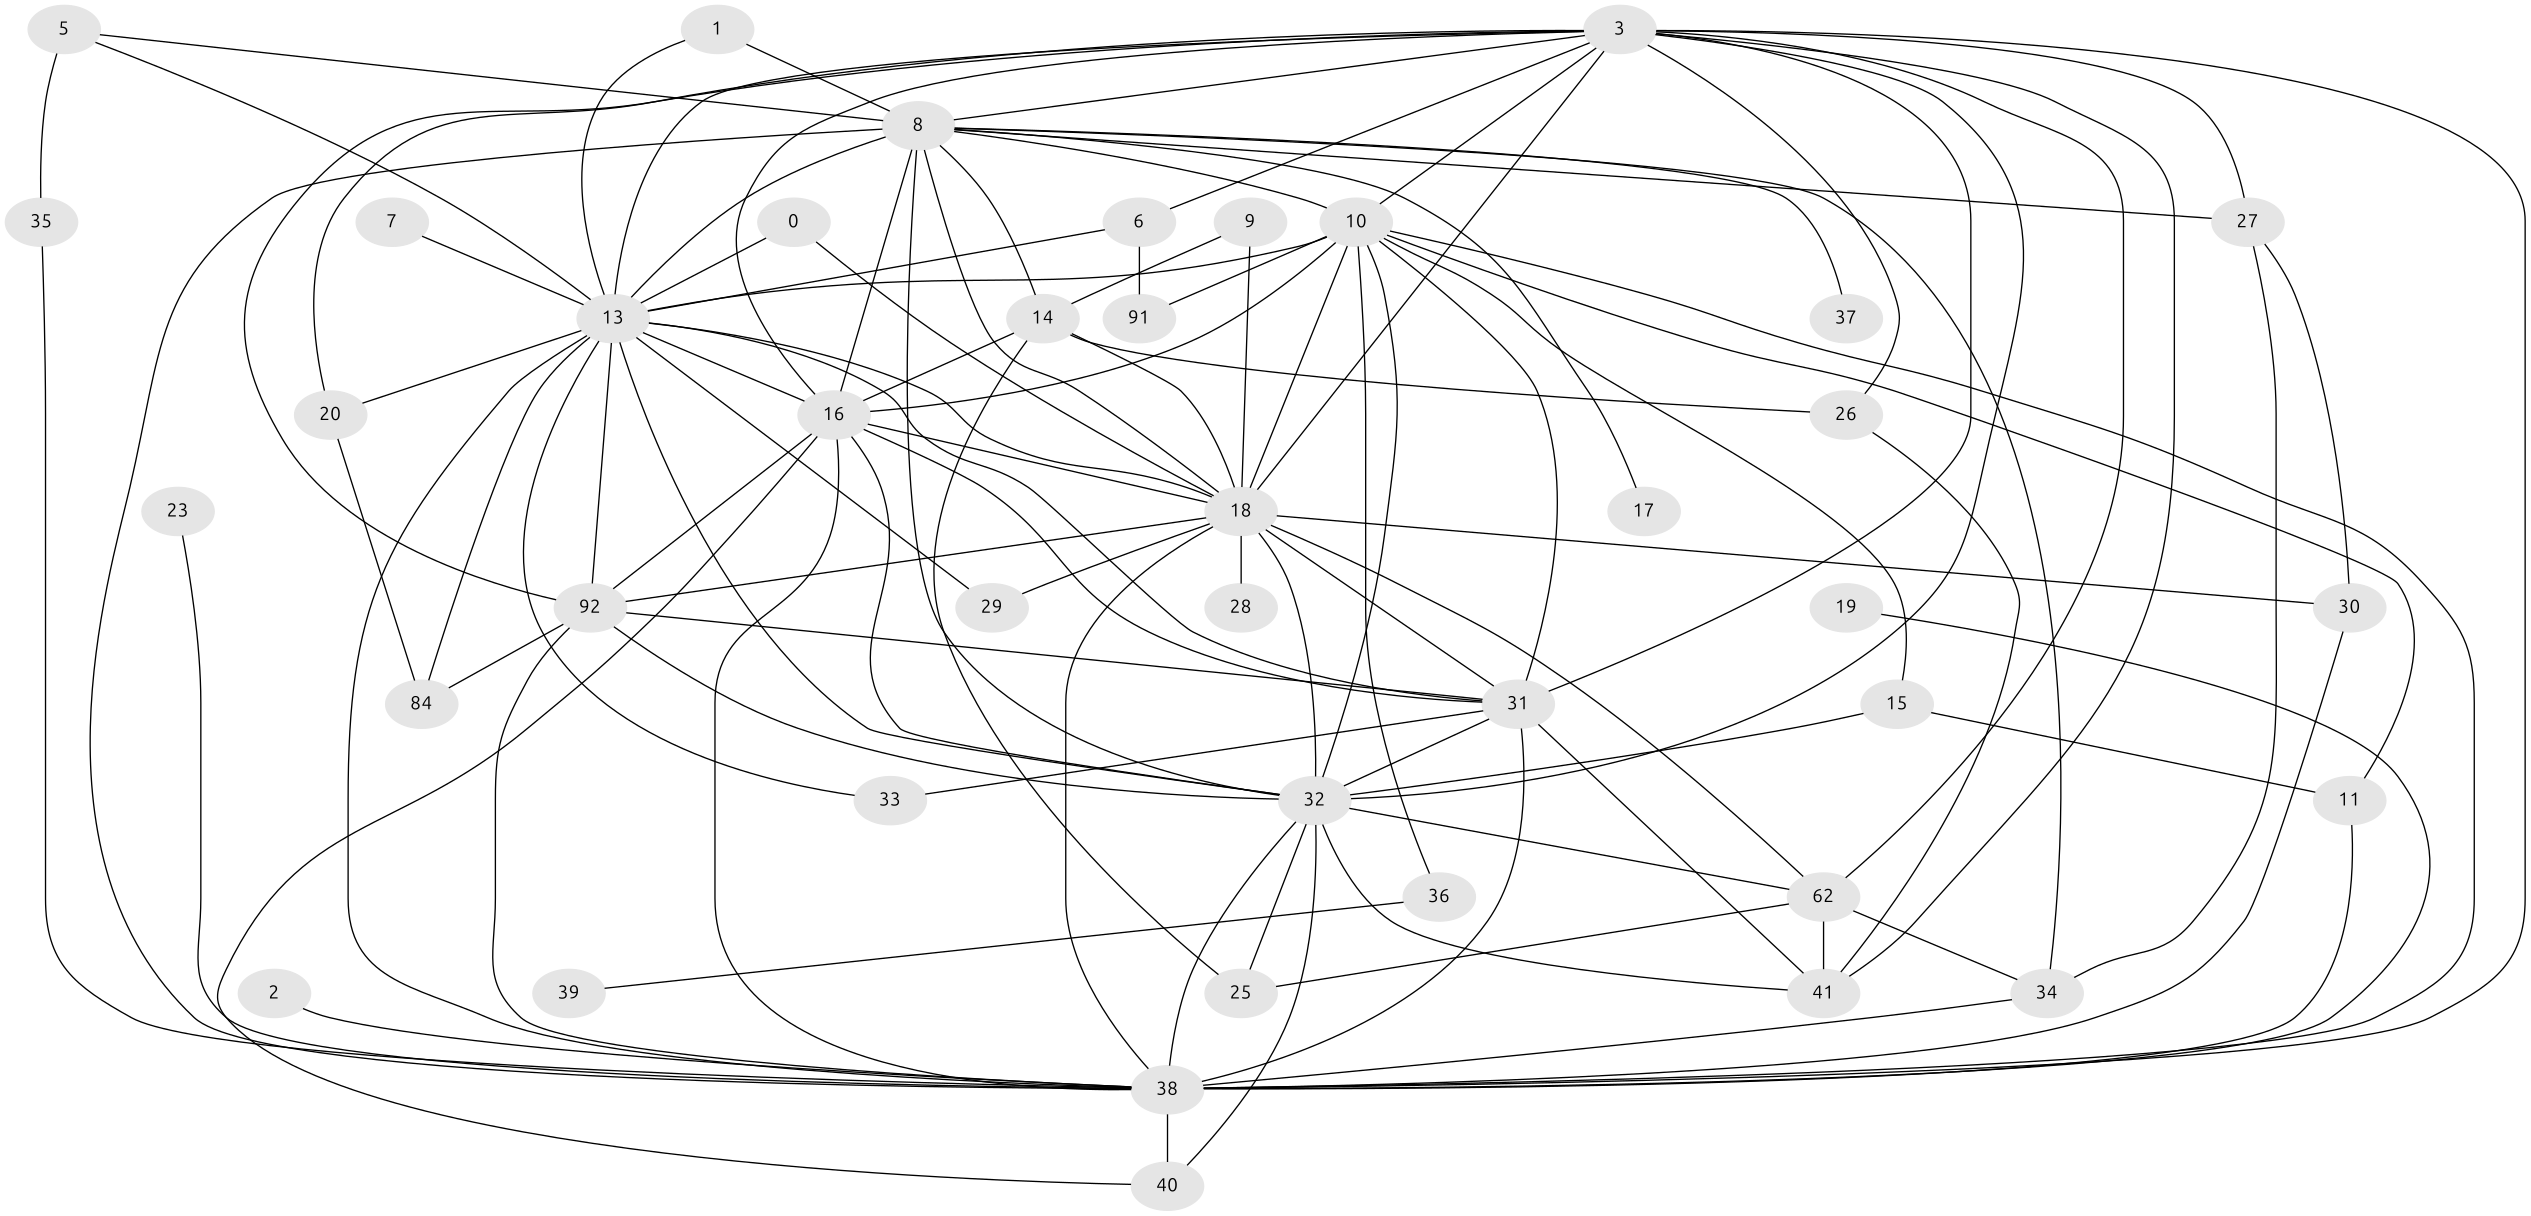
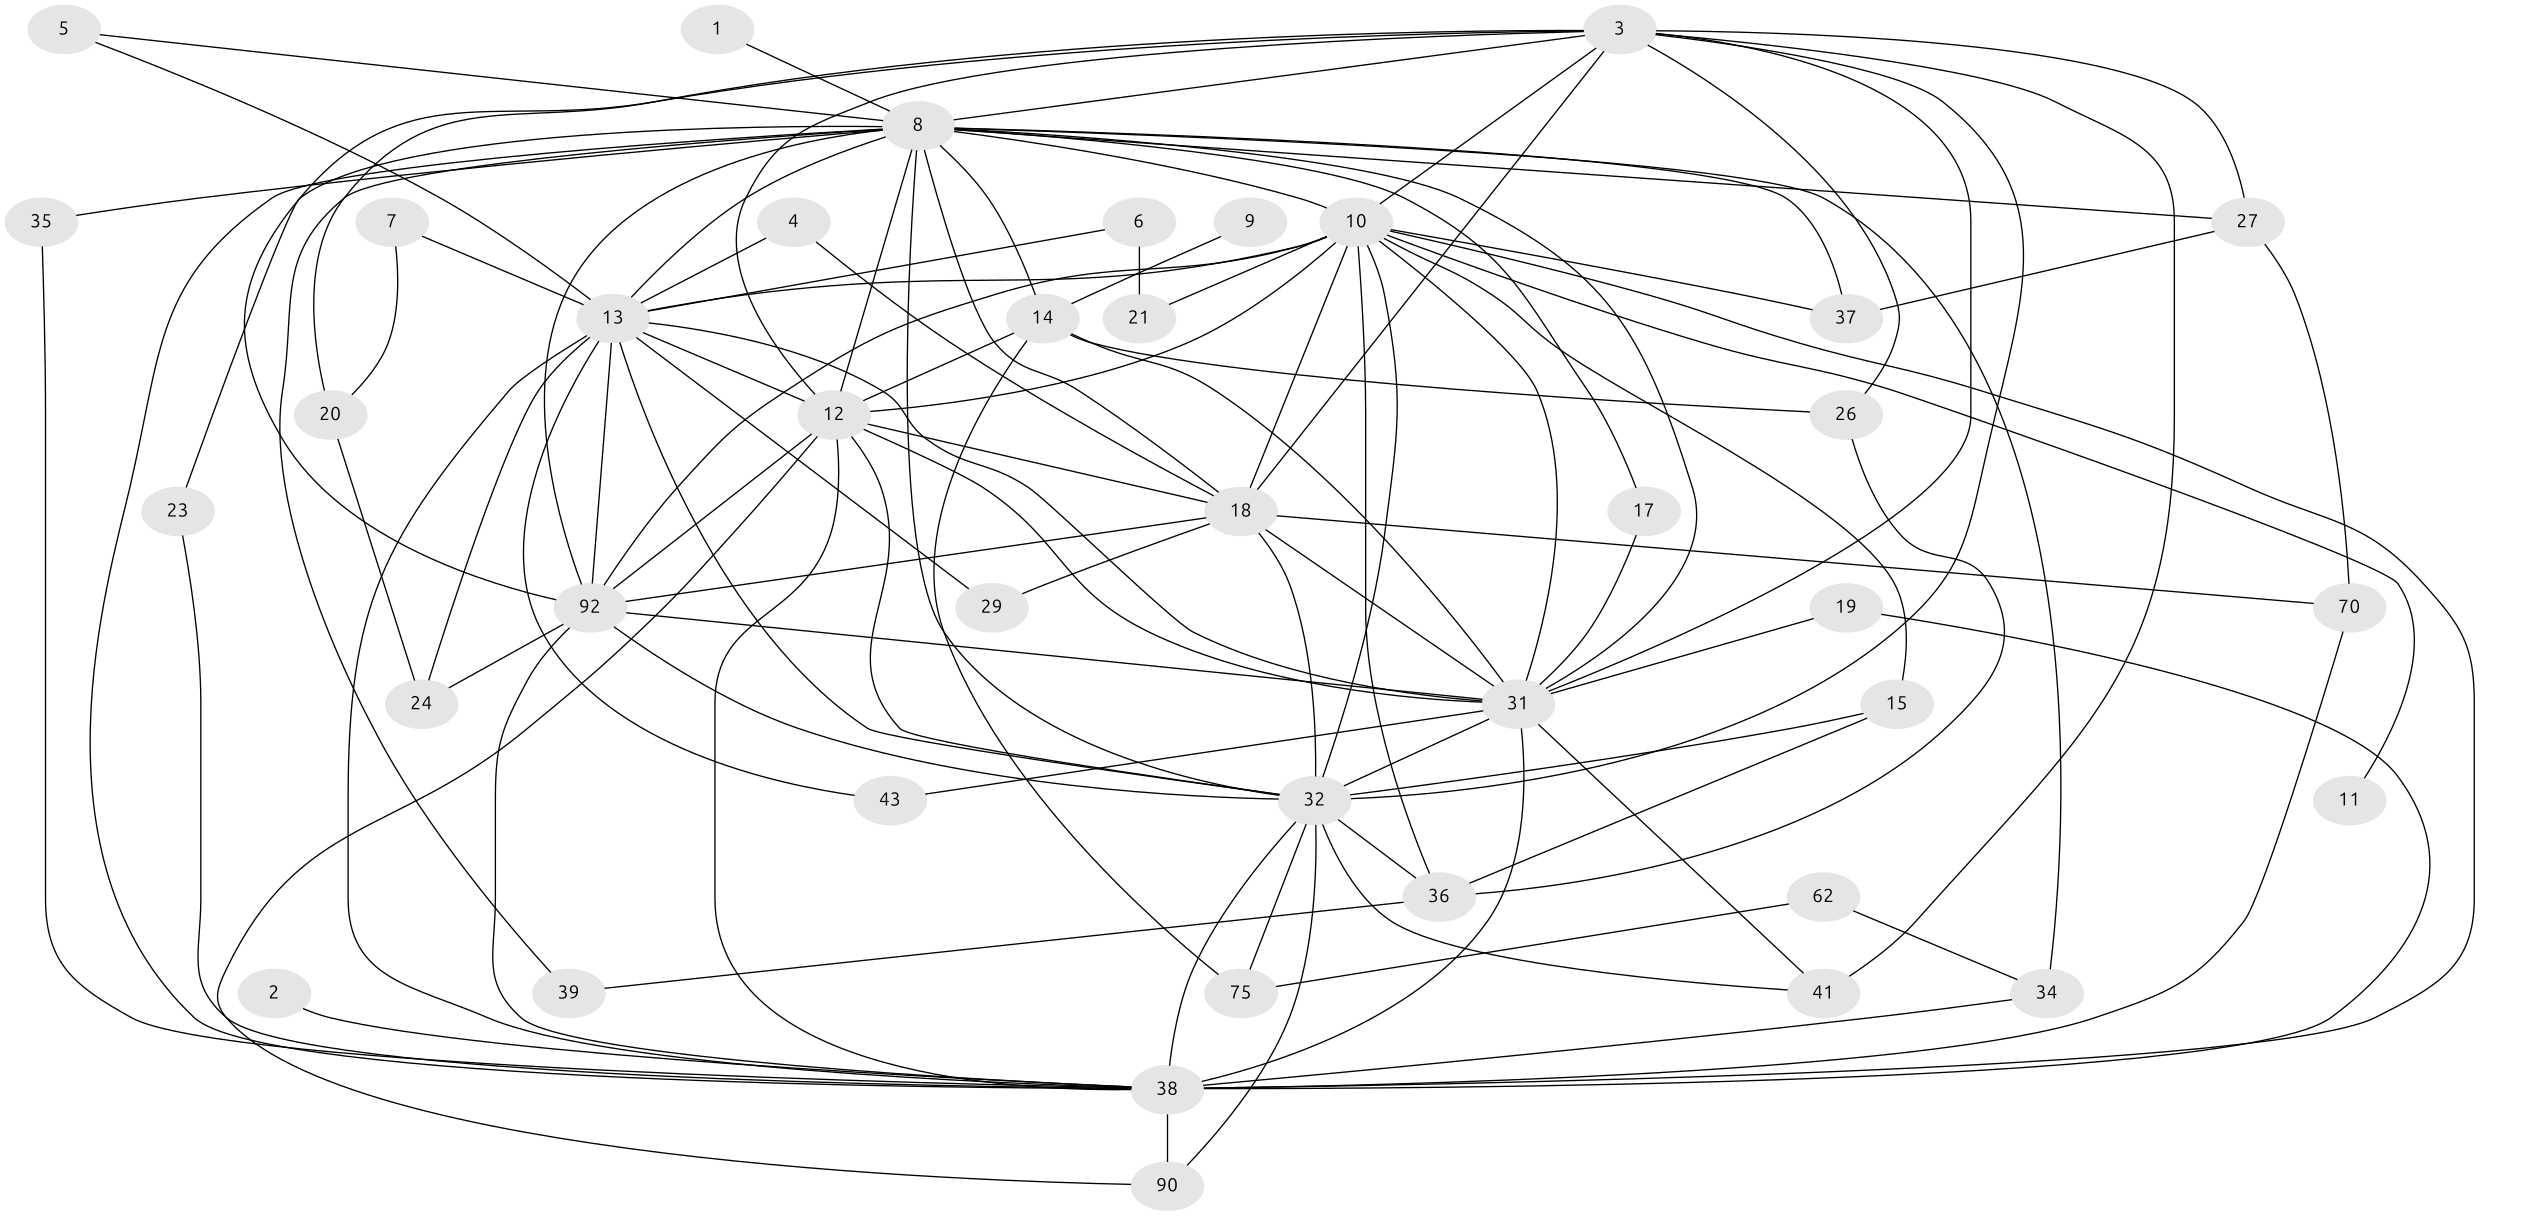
(1032, 53) -> none
(43, 125) -> (479, 167)
(1380, 126) -> none
(587, 137) -> none
none -> (432, 154)
(794, 222) -> (794, 222)
none -> (1522, 232)
none -> (585, 263)
none -> (1602, 268)
none -> (938, 313)
(1139, 319) -> (1139, 319)
(2123, 328) -> none
none -> (287, 342)
(1246, 361) -> none
(472, 367) -> (393, 327)
(1176, 387) -> (1315, 470)
(924, 390) -> none
(834, 415) -> (834, 415)
(1241, 608) -> none
(2350, 608) -> (2350, 608)
none -> (1598, 616)
none -> (1682, 656)
(2276, 660) -> (2047, 270)
(1556, 673) -> none
(2000, 693) -> (1896, 767)
(422, 704) -> (422, 704)
(2123, 752) -> (1668, 801)
(1066, 793) -> none
(2525, 794) -> none
(890, 801) -> (890, 801)
(1569, 849) -> (1377, 849)
(1824, 945) -> none
(1241, 993) -> (1241, 993)
(1856, 1077) -> none
(1168, 1186) -> (1168, 1186)
